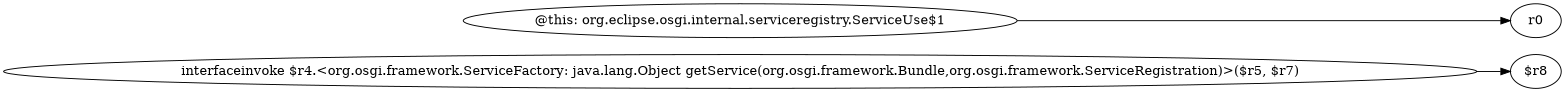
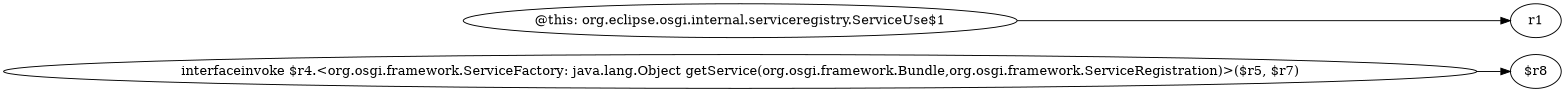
(1536, 21) -> (1536, 21)
